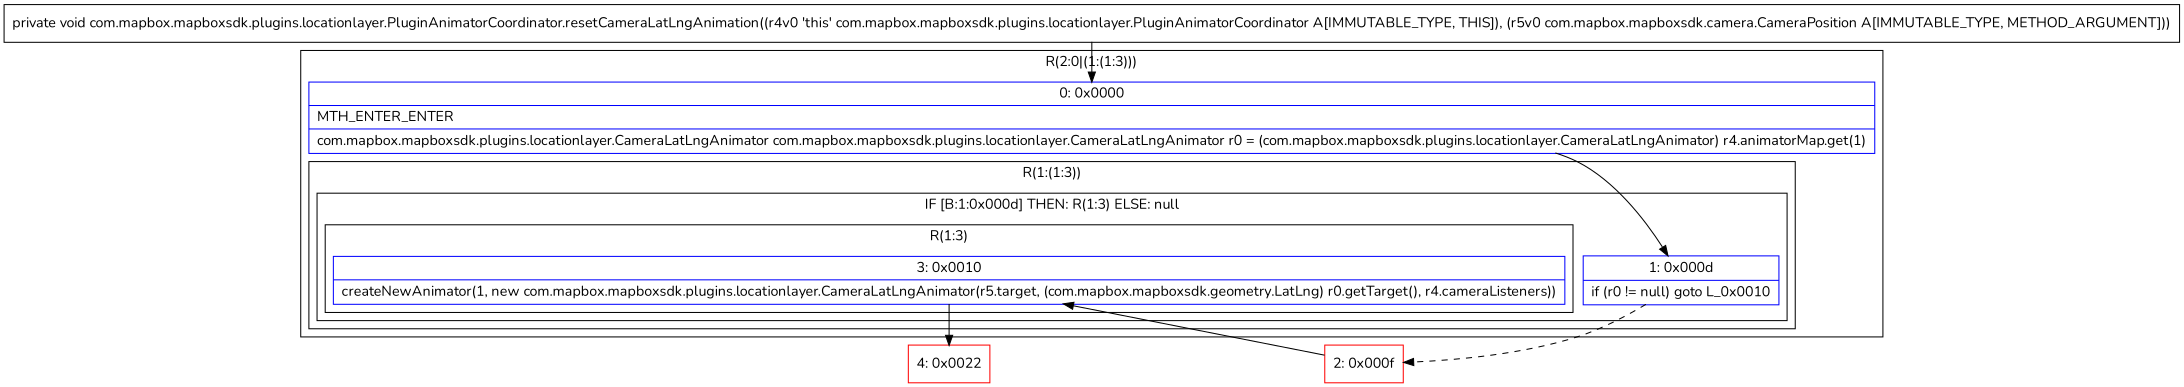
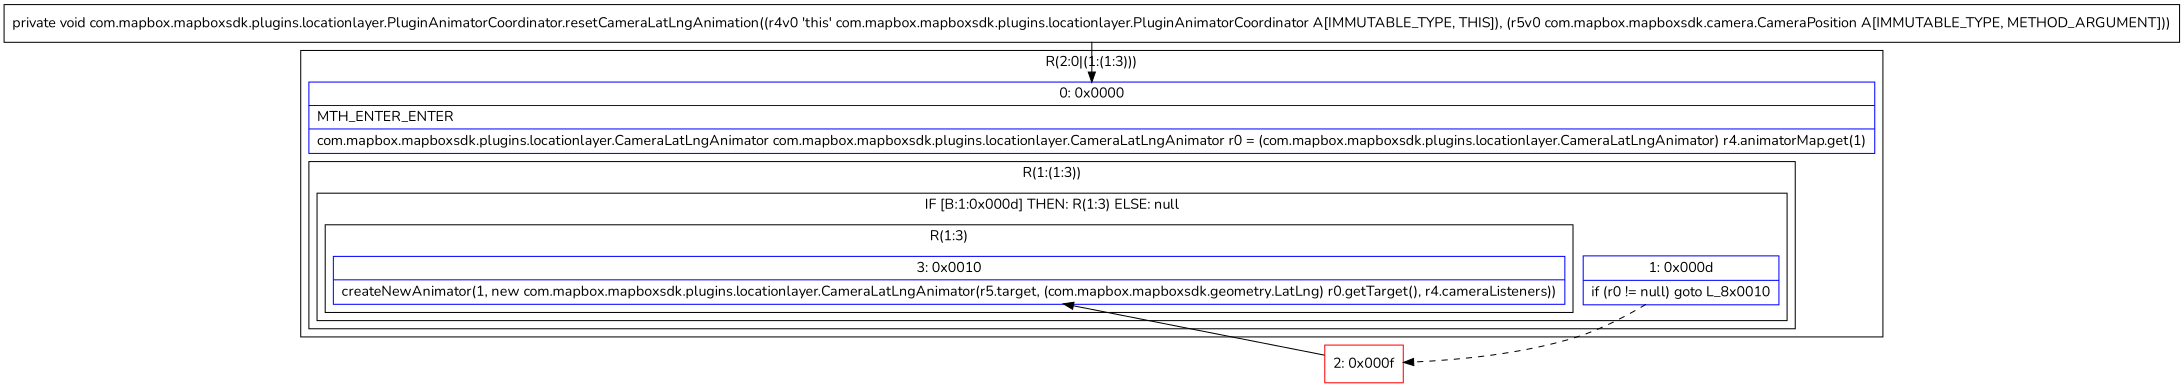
(1611, 186) -> none
(1681, 292) -> (1681, 292)
(949, 364) -> none
